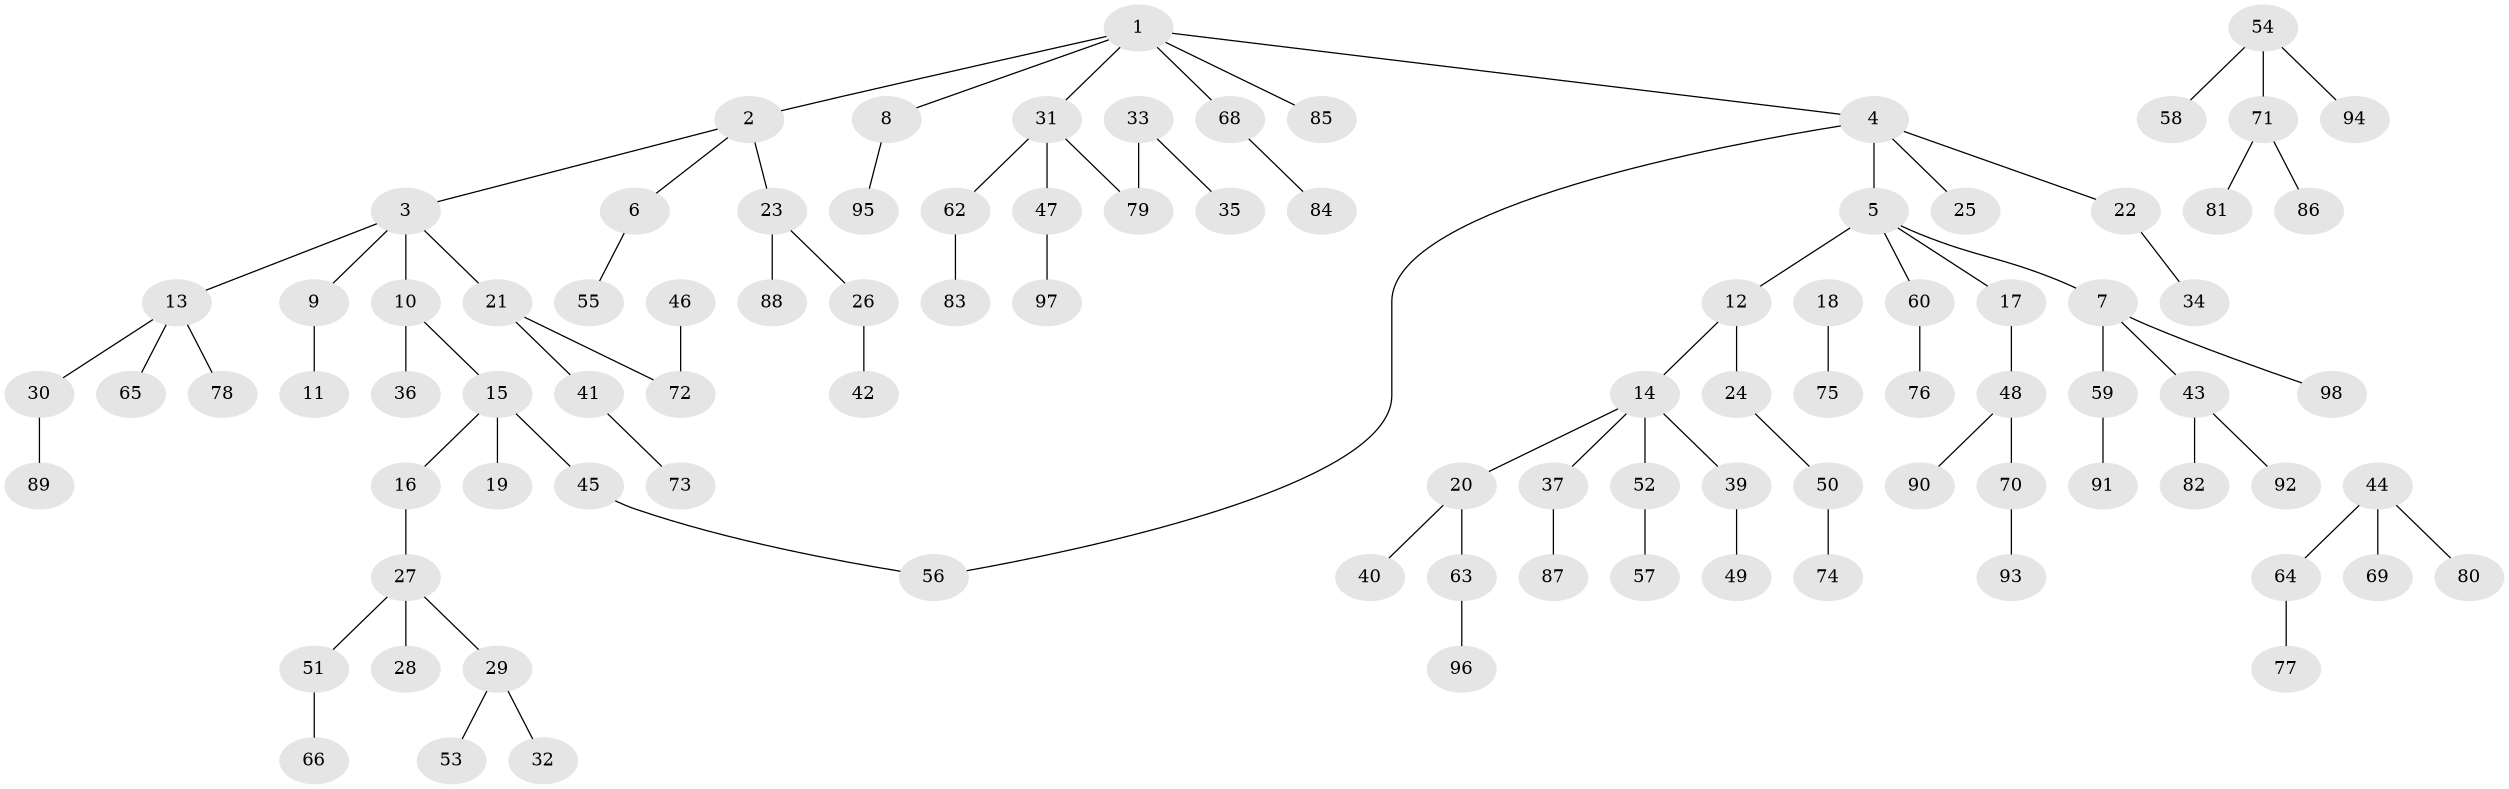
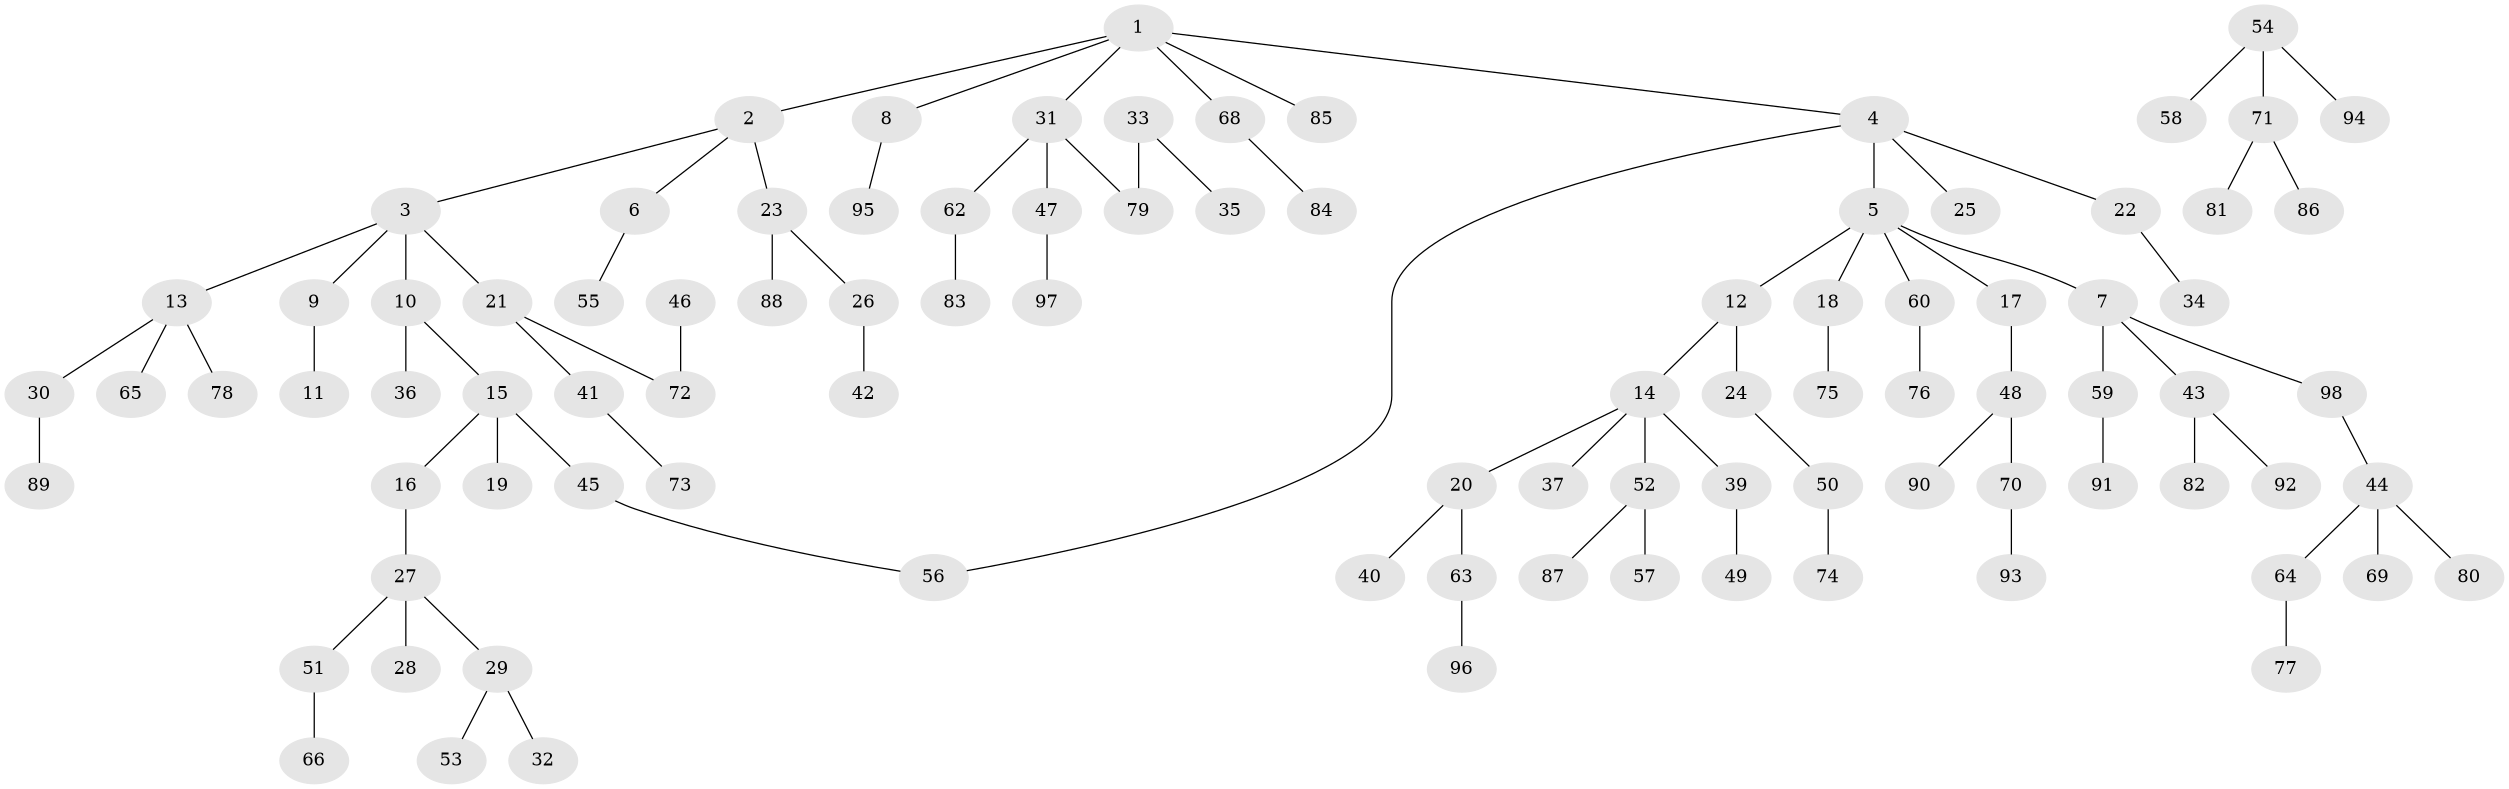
none -> (1851, 257)
none -> (2355, 440)
(1553, 532) -> (1599, 532)
